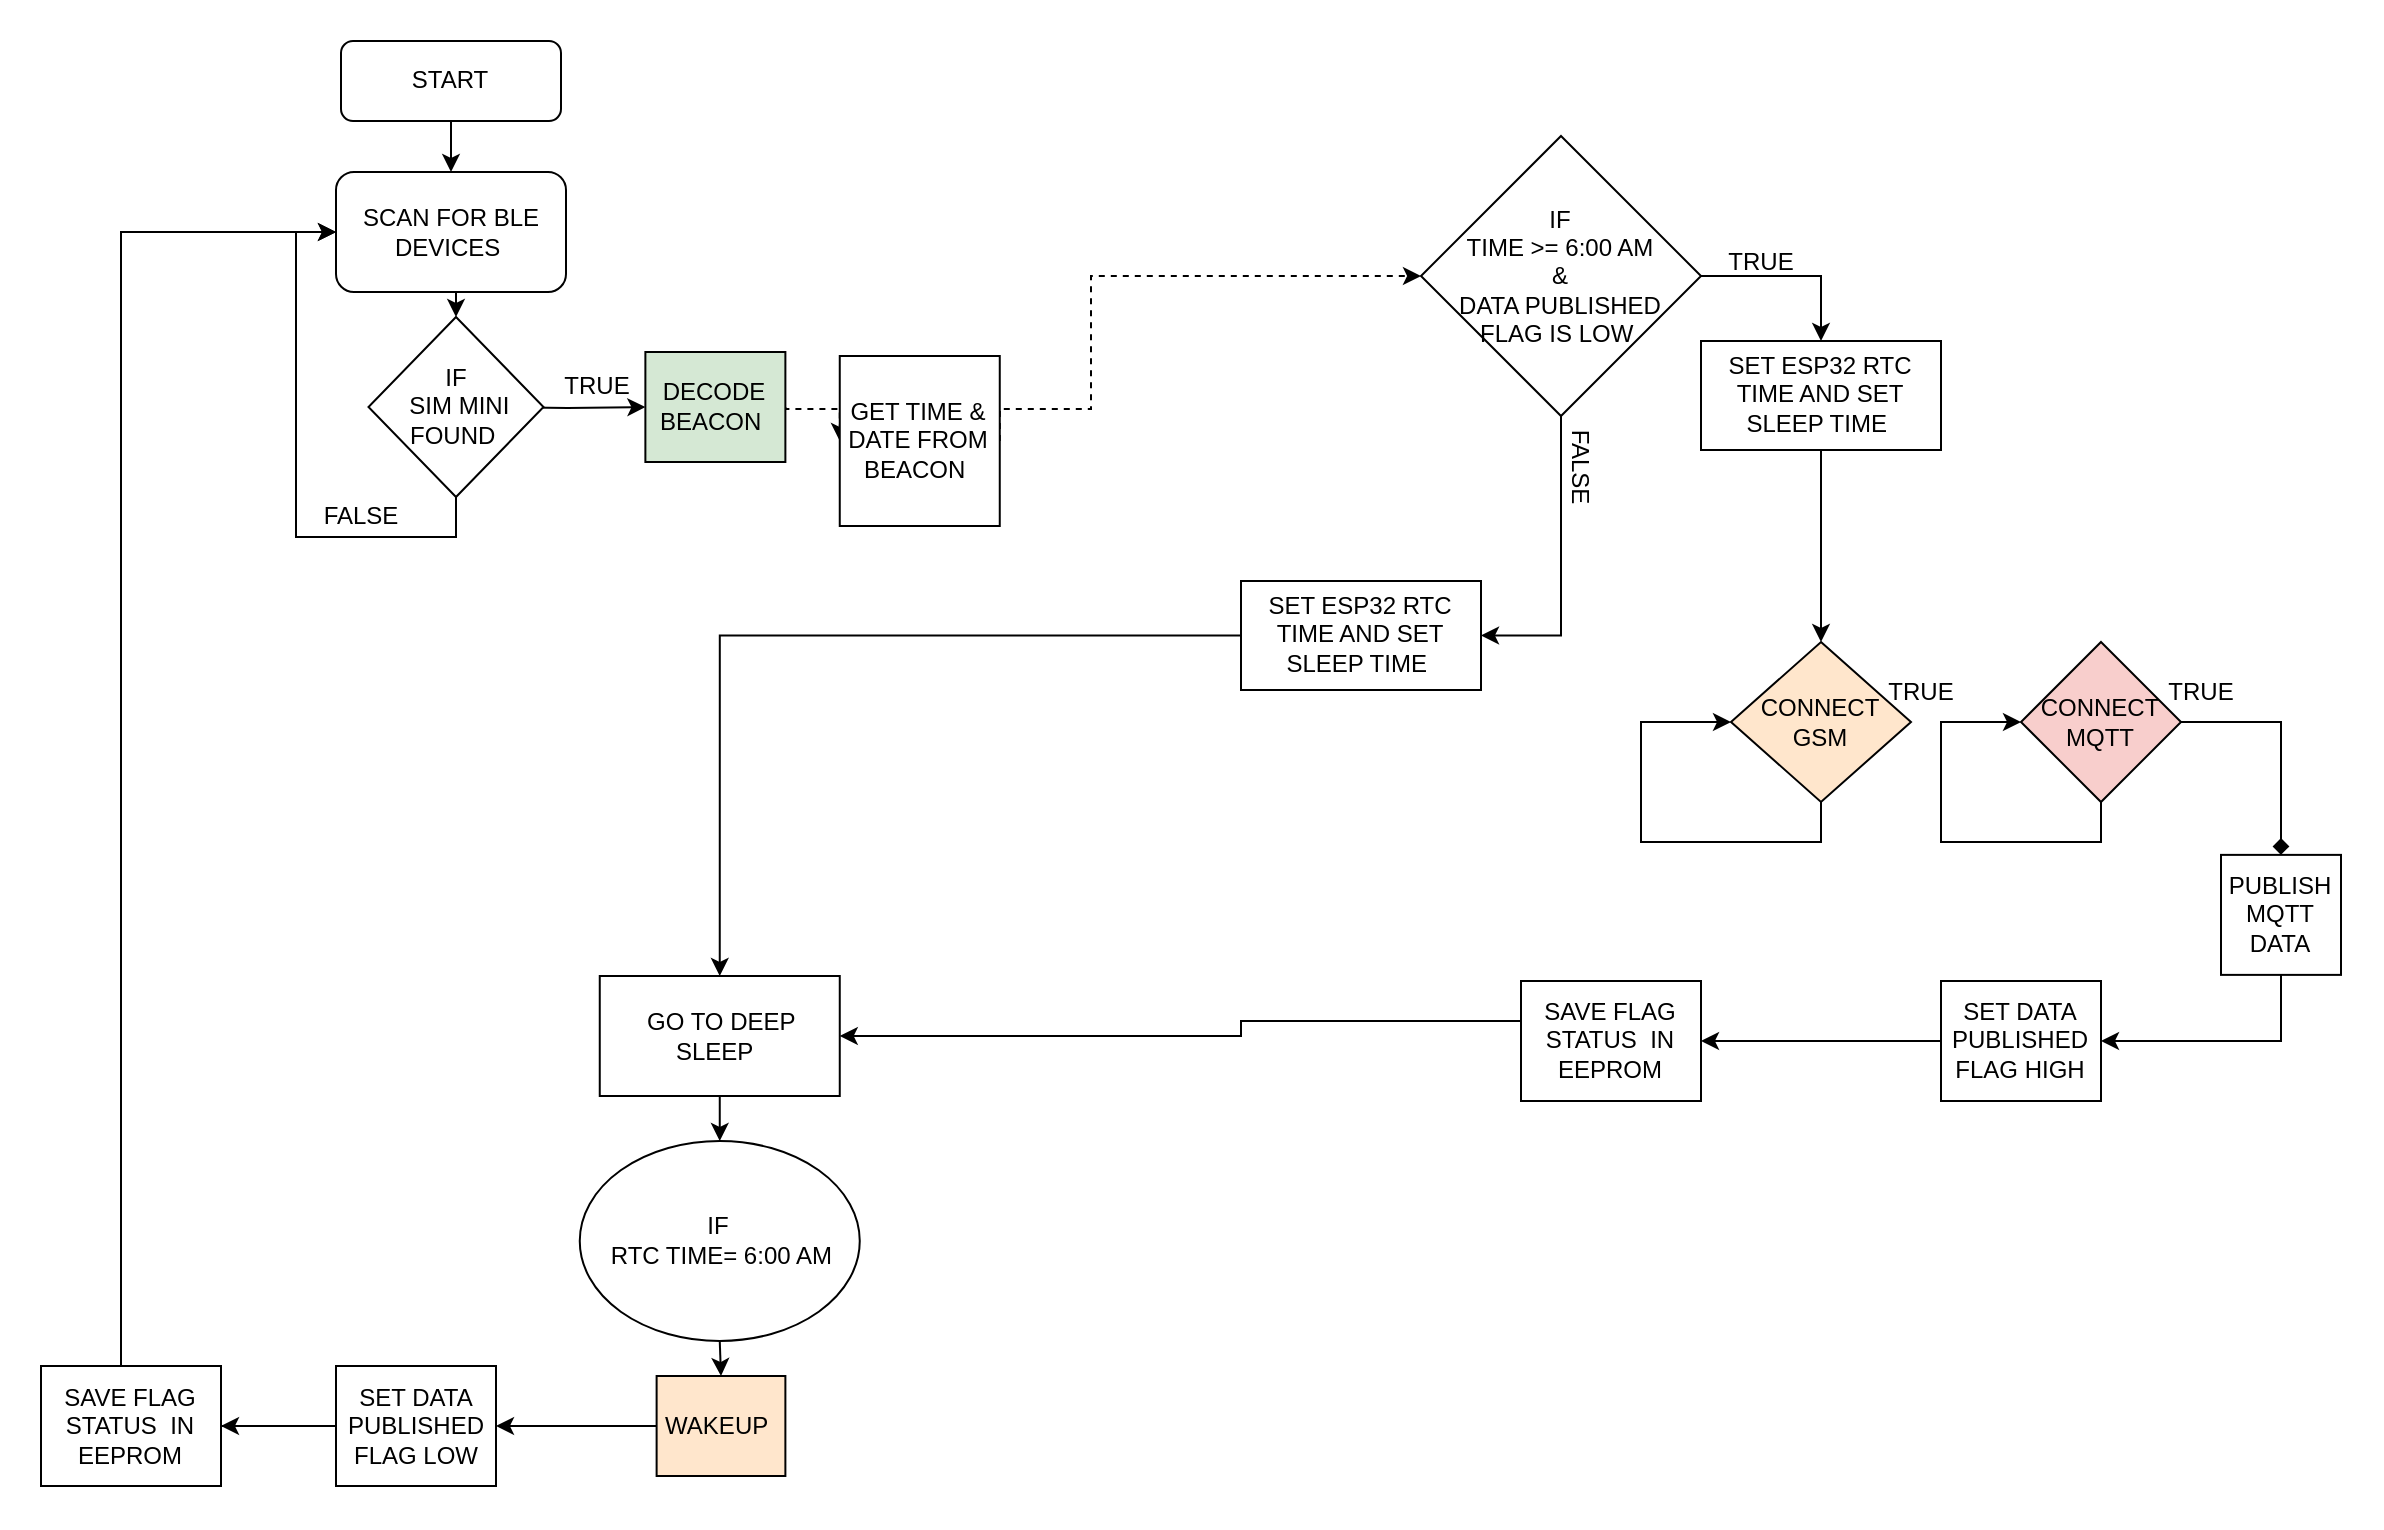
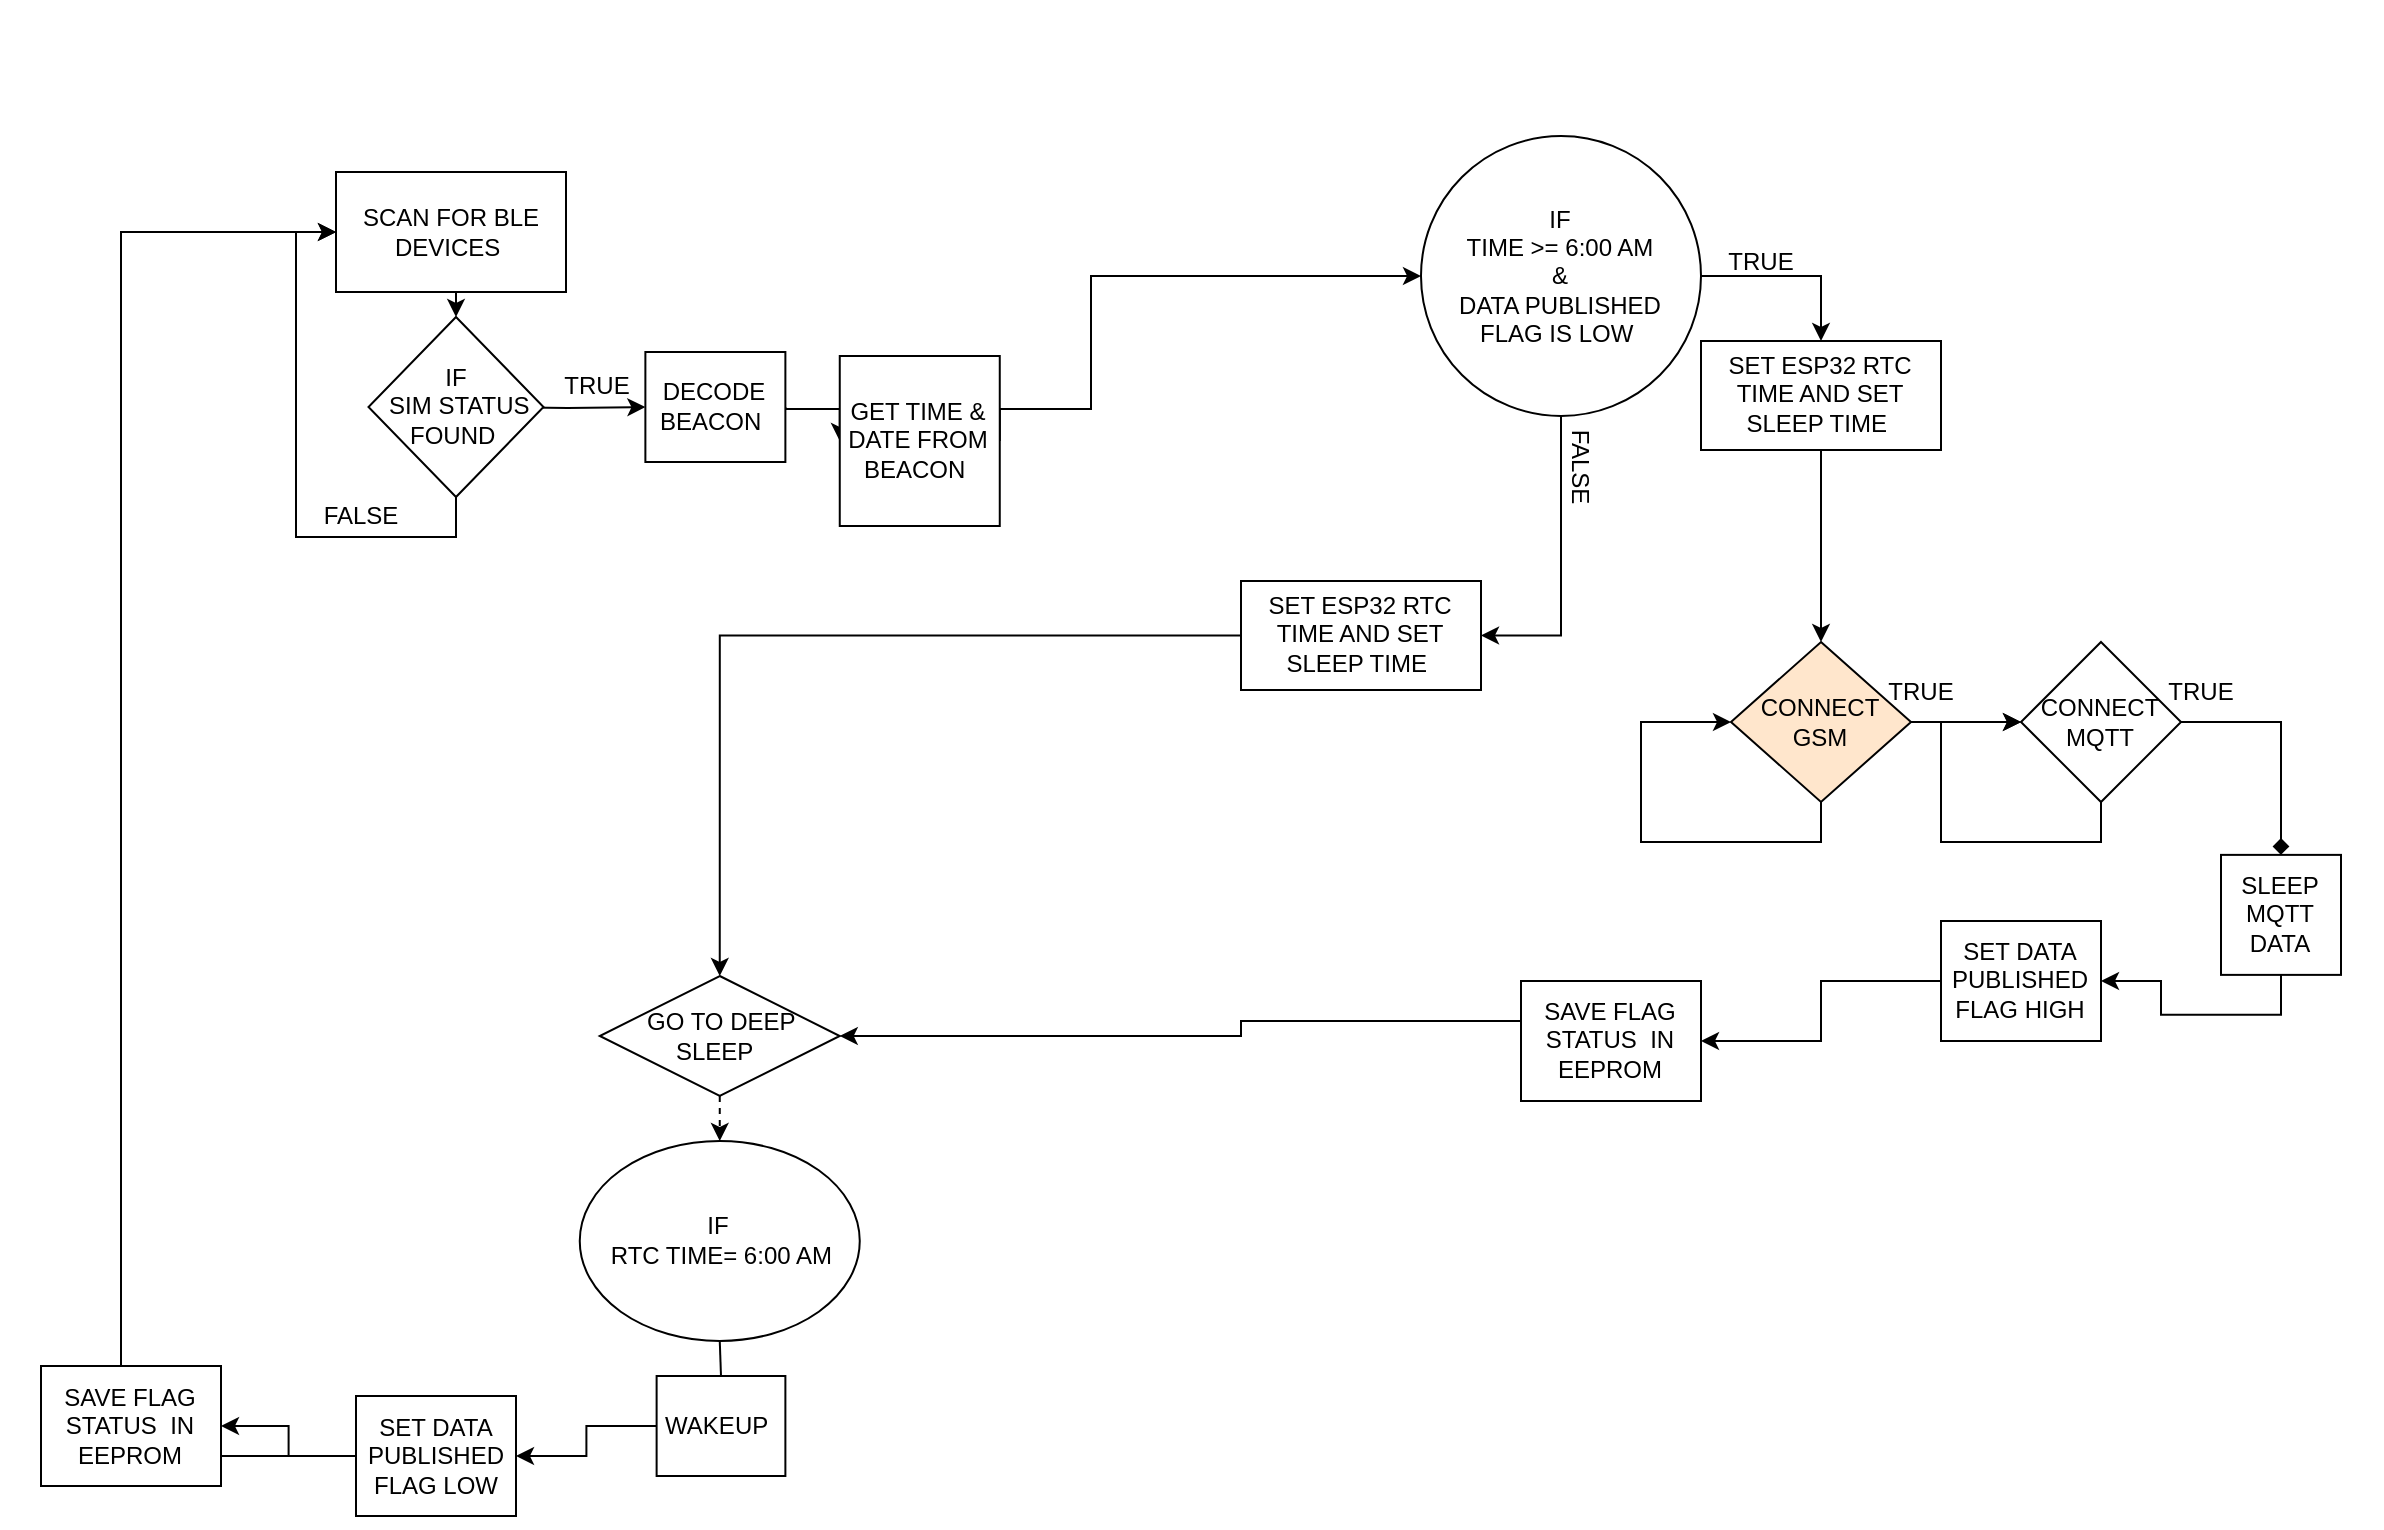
(451, 81) -> none
(451, 153) -> none
(451, 232) -> (451, 232)
(1136, 276) -> (1136, 276)
(1561, 276) -> (1561, 276)
(457, 407) -> (457, 407)
(715, 407) -> (715, 407)
(814, 409) -> (814, 409)
none -> (1924, 722)
(2101, 722) -> (2101, 722)
(2281, 915) -> (2281, 915)
(720, 1036) -> (720, 1036)
(2021, 1041) -> (2021, 981)
(720, 1112) -> (720, 1112)
(720, 1361) -> (721, 1366)
(416, 1426) -> (436, 1456)
(721, 1426) -> (721, 1426)
